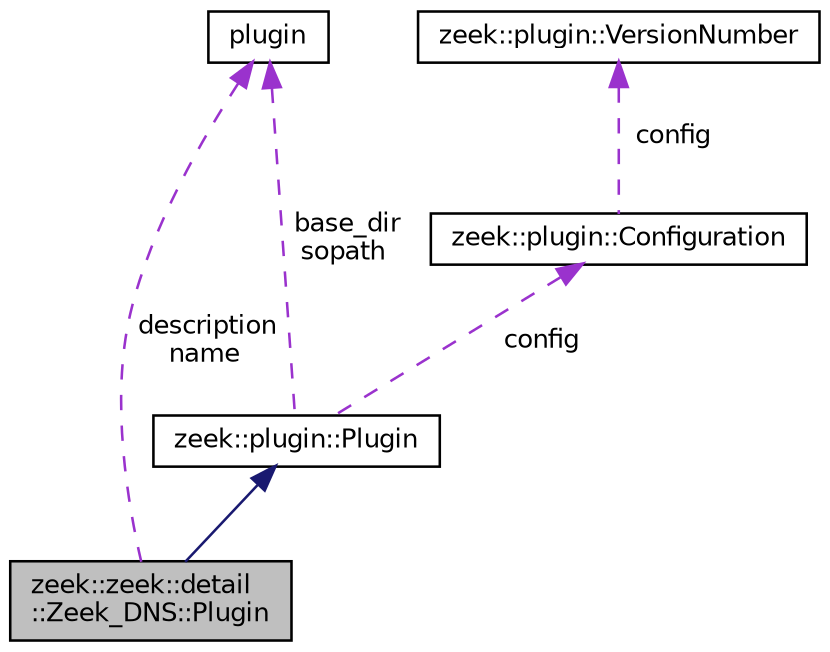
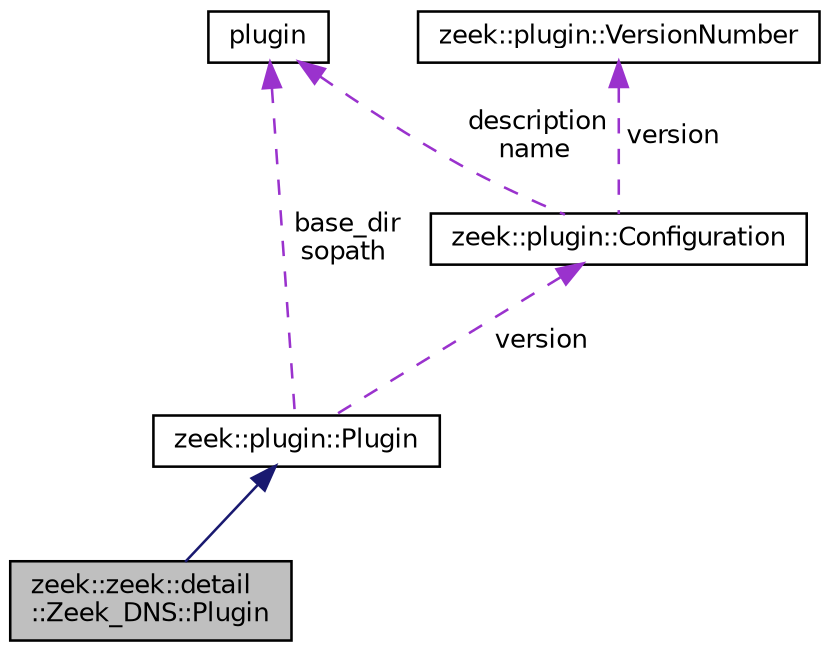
(670, 137) -> (670, 137)
(131, 311) -> (439, 153)
(538, 341) -> (538, 341)
